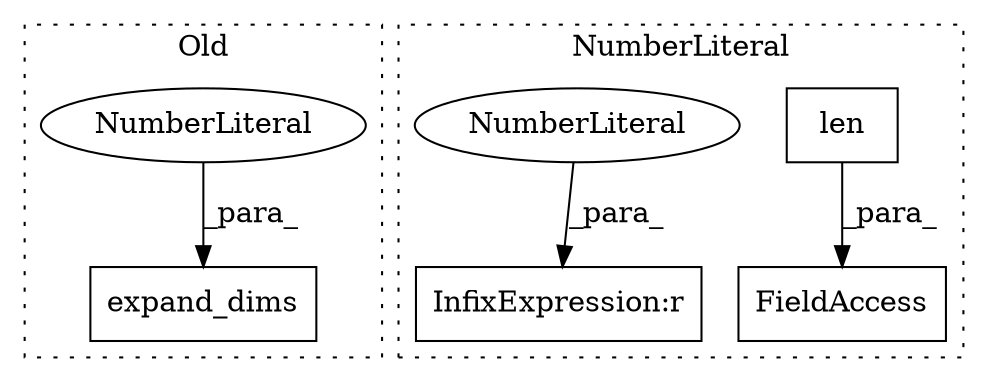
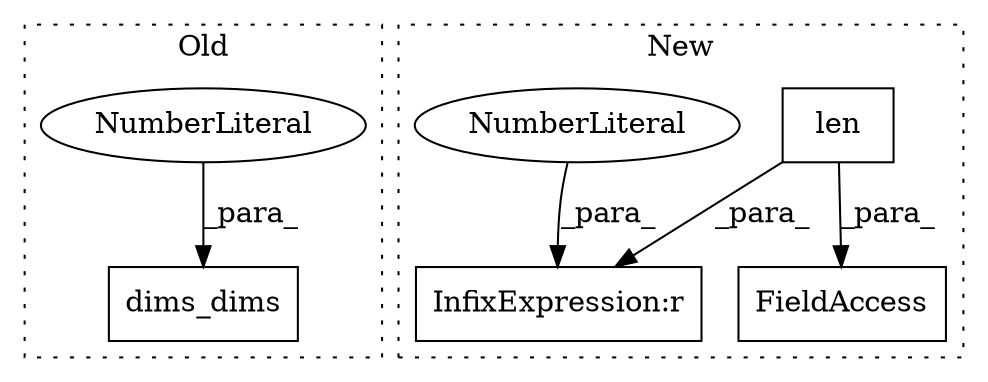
(681, 48) -> (681, 48)
none -> (708, 209)
(203, 304) -> (203, 304)
